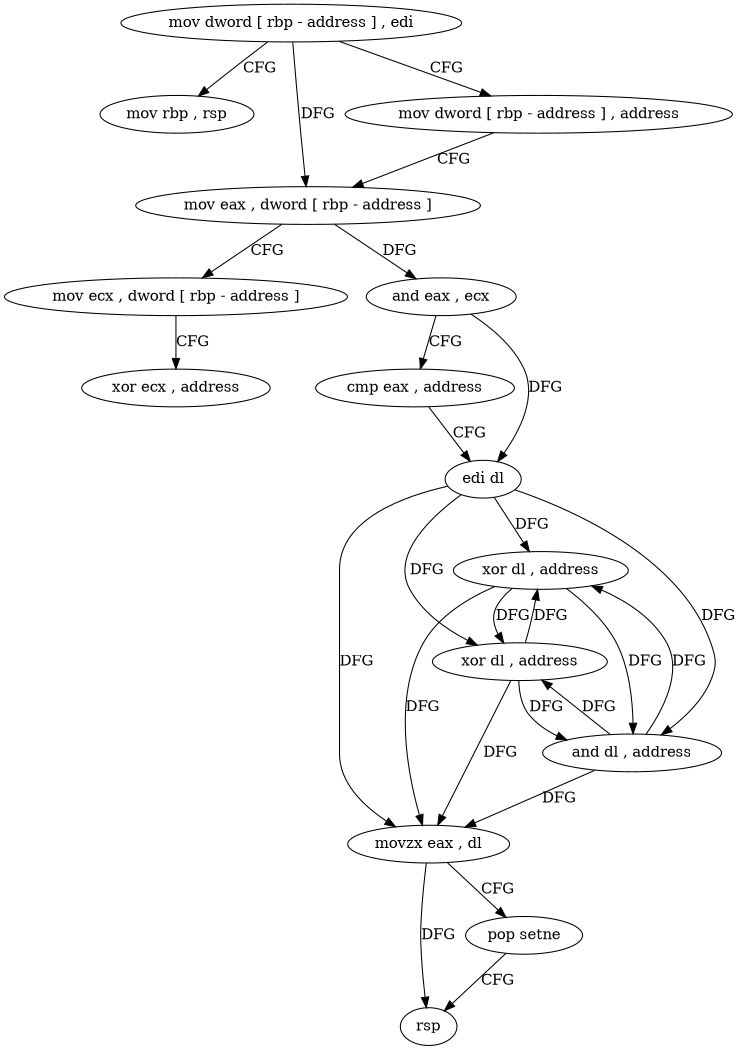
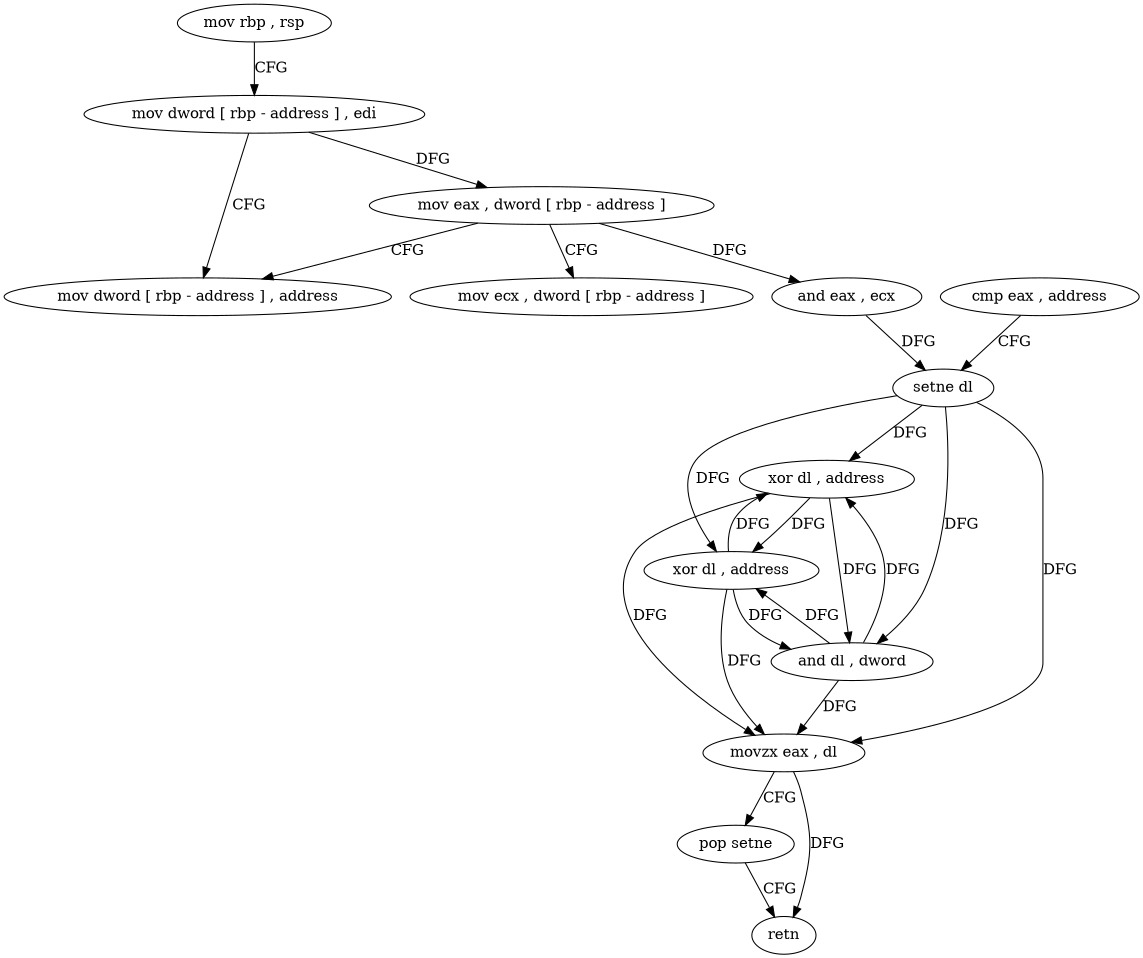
(237, 66) -> (254, 63)
(428, 158) -> (375, 250)
(430, 337) -> none
(176, 388) -> none
(483, 479) -> (943, 388)
(632, 753) -> (852, 662)
(429, 1027) -> (784, 935)
